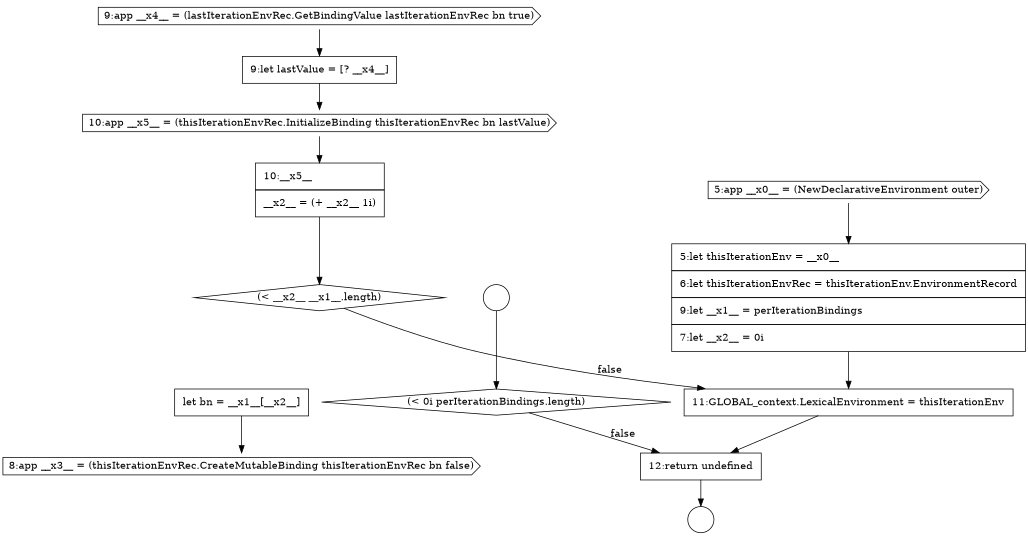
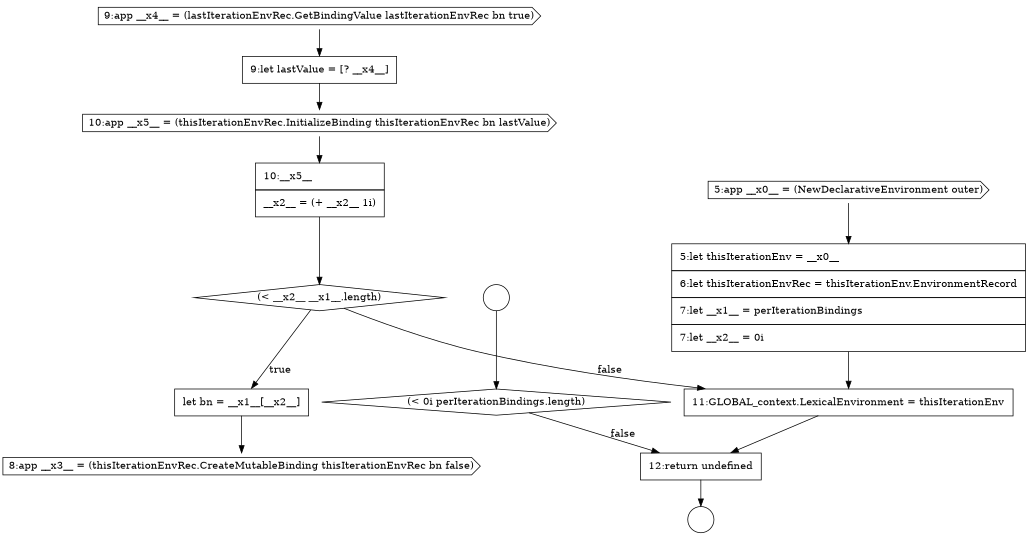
(771, 311) -> (771, 311)
none -> (283, 346)
